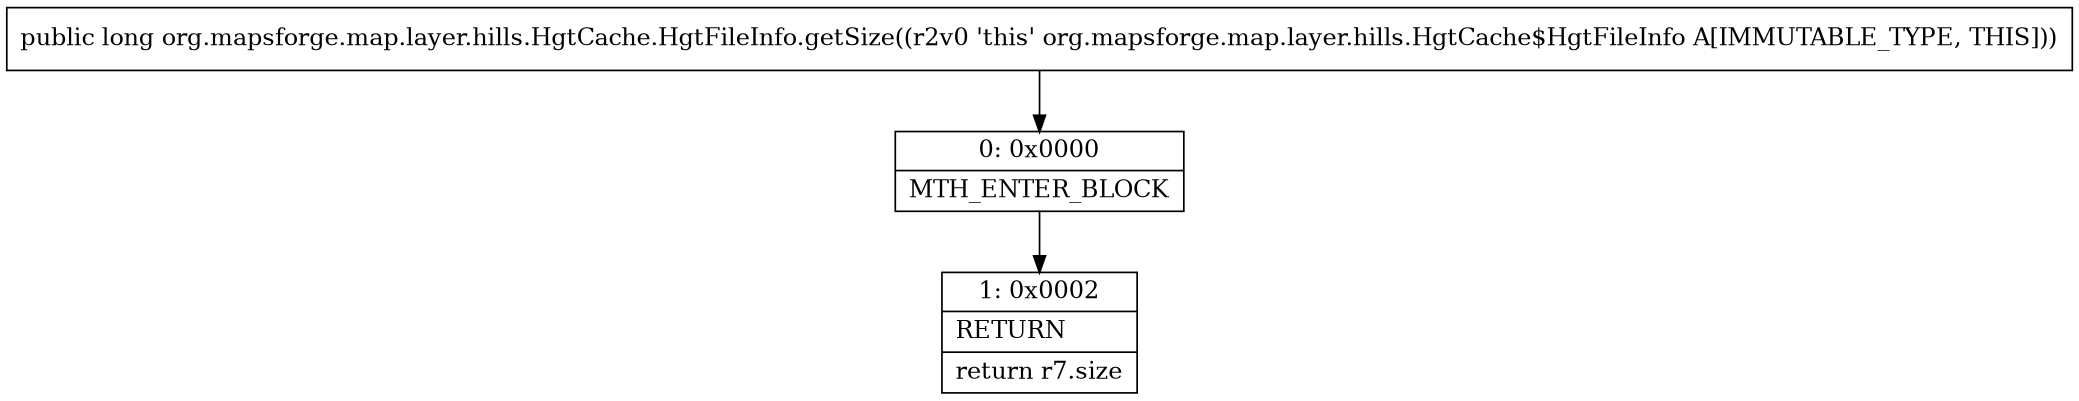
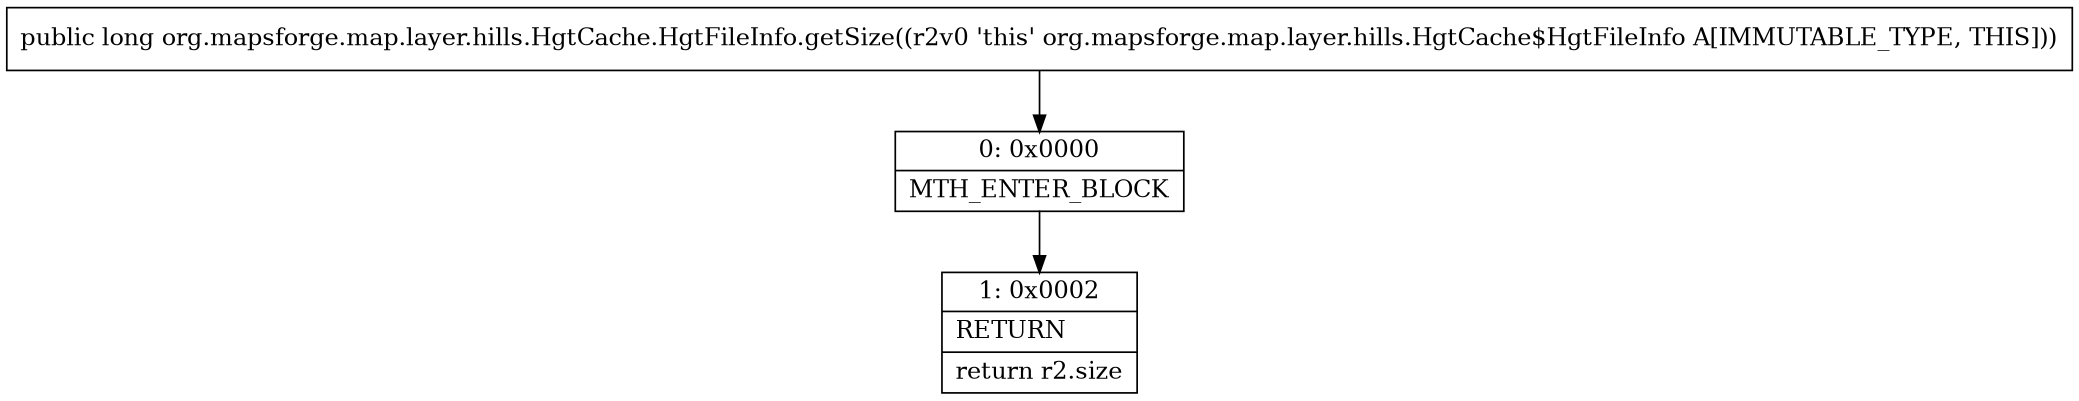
(1040, 372) -> (1040, 372)
